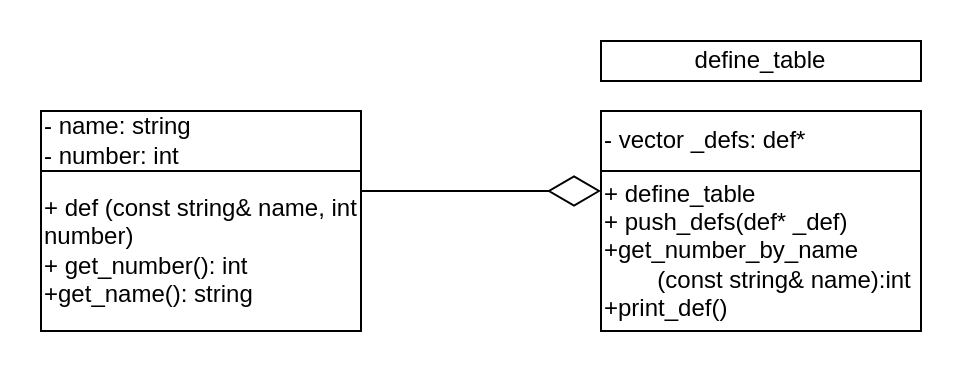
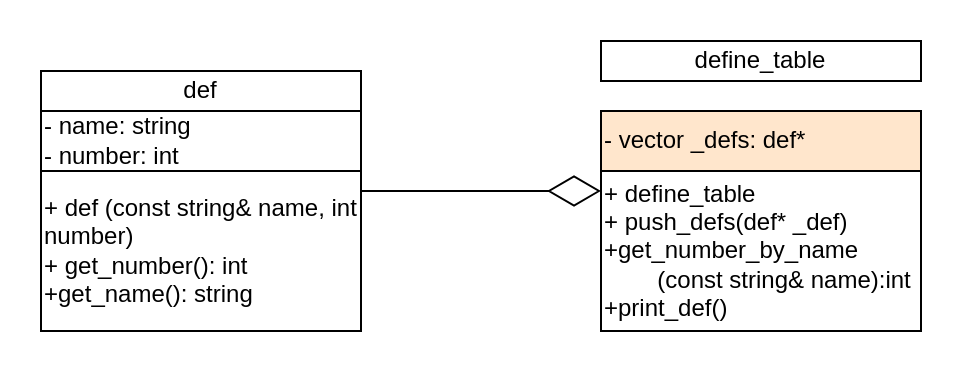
none -> (201, 91)
(761, 141) -> (761, 141)
